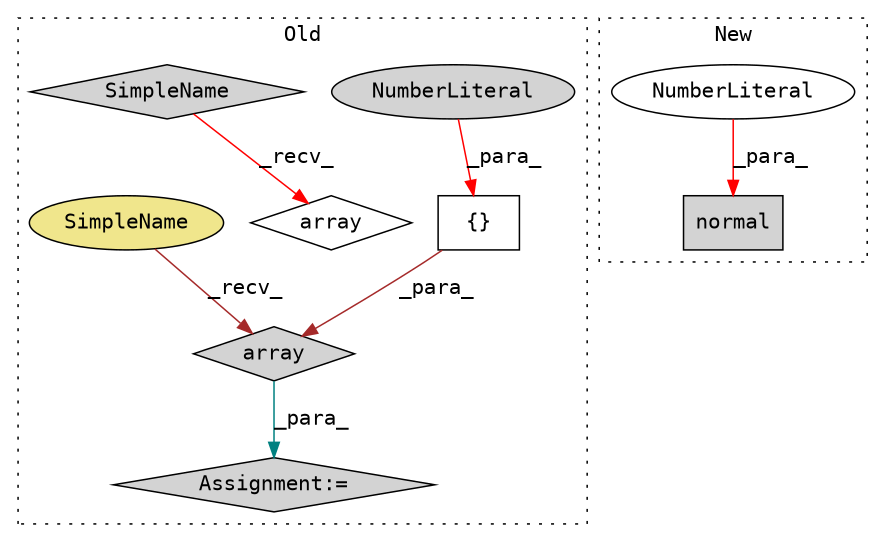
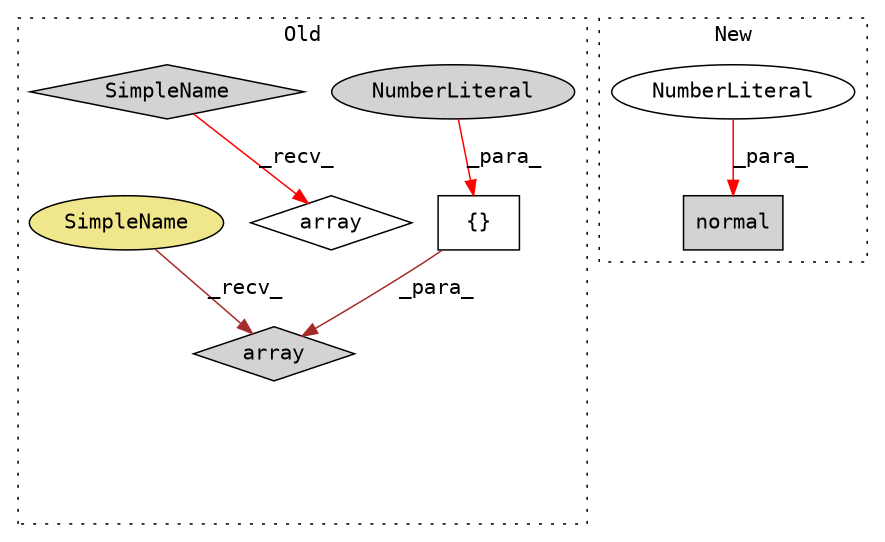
(274, 485) -> none
